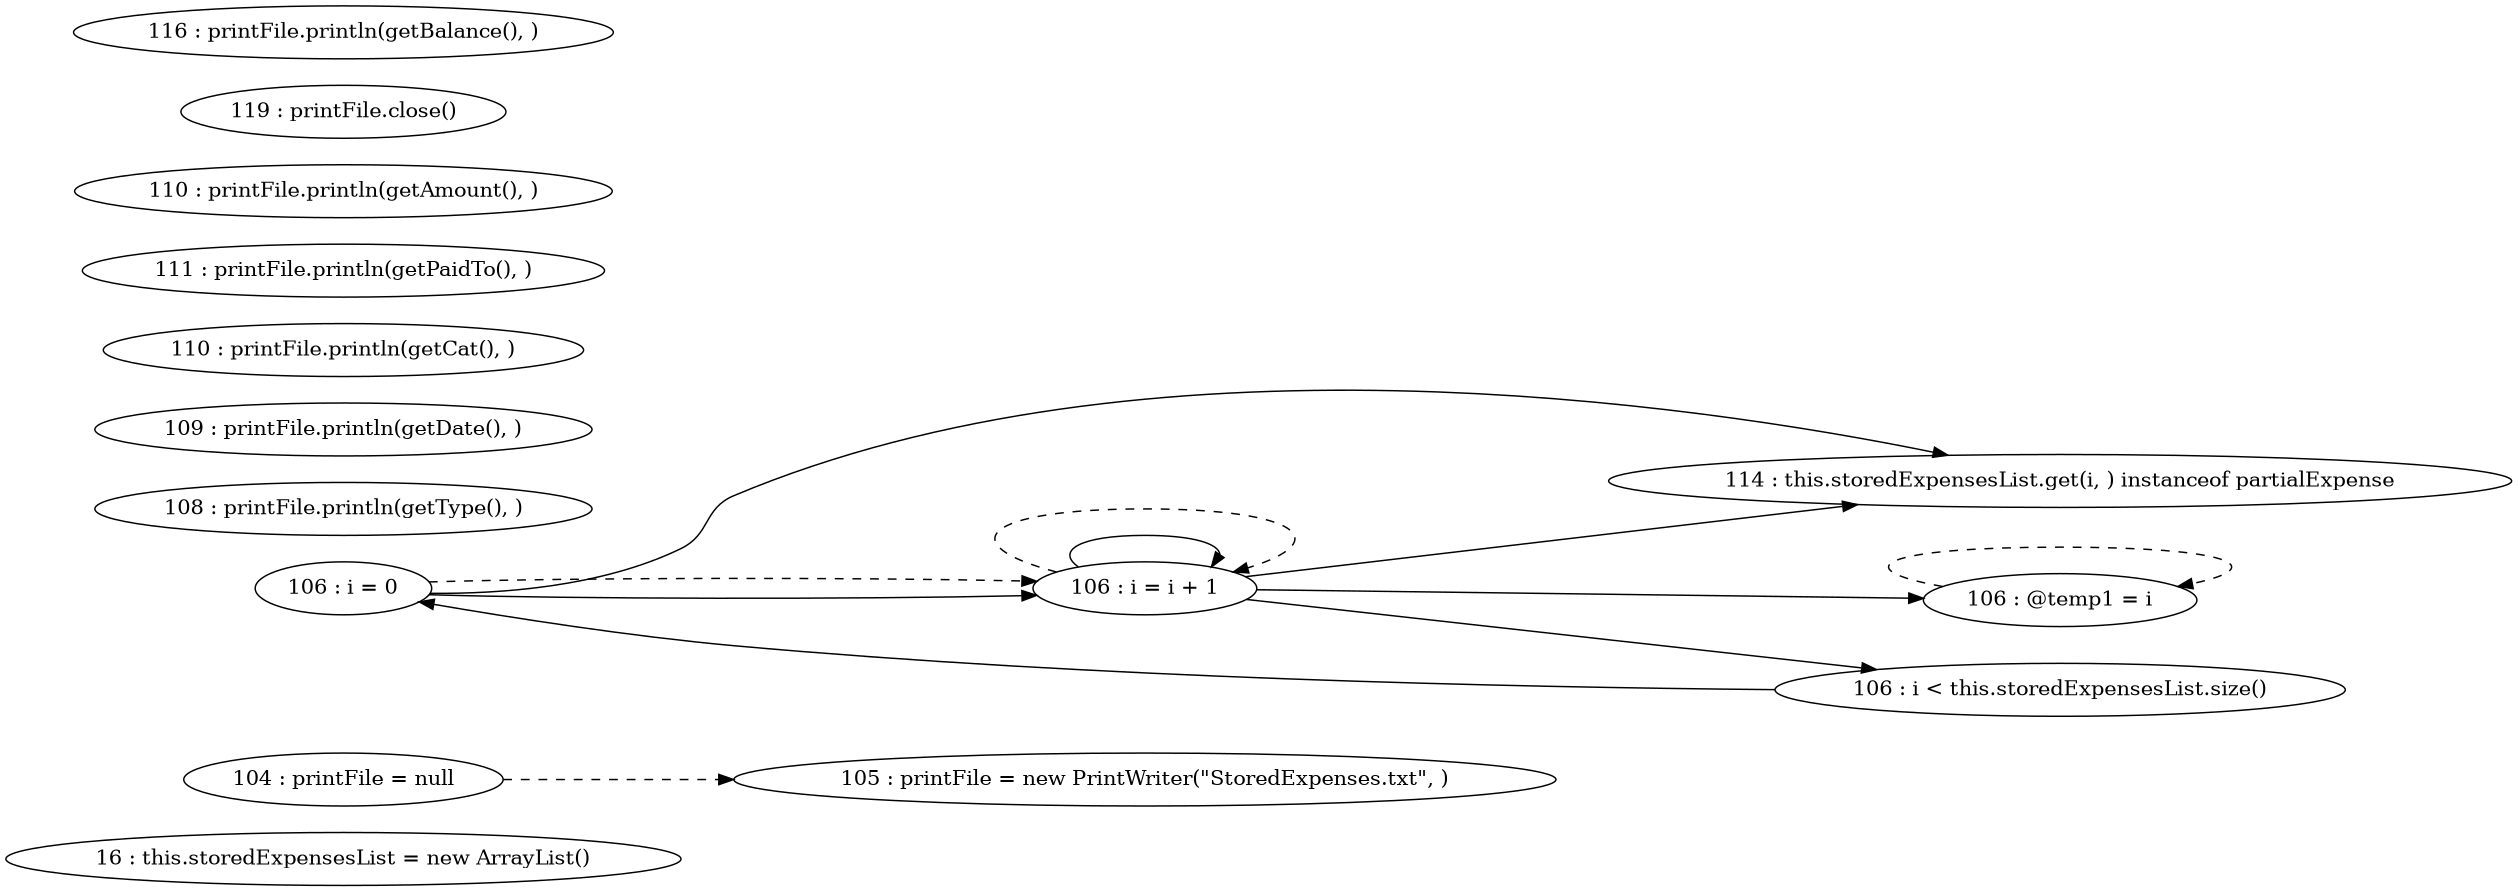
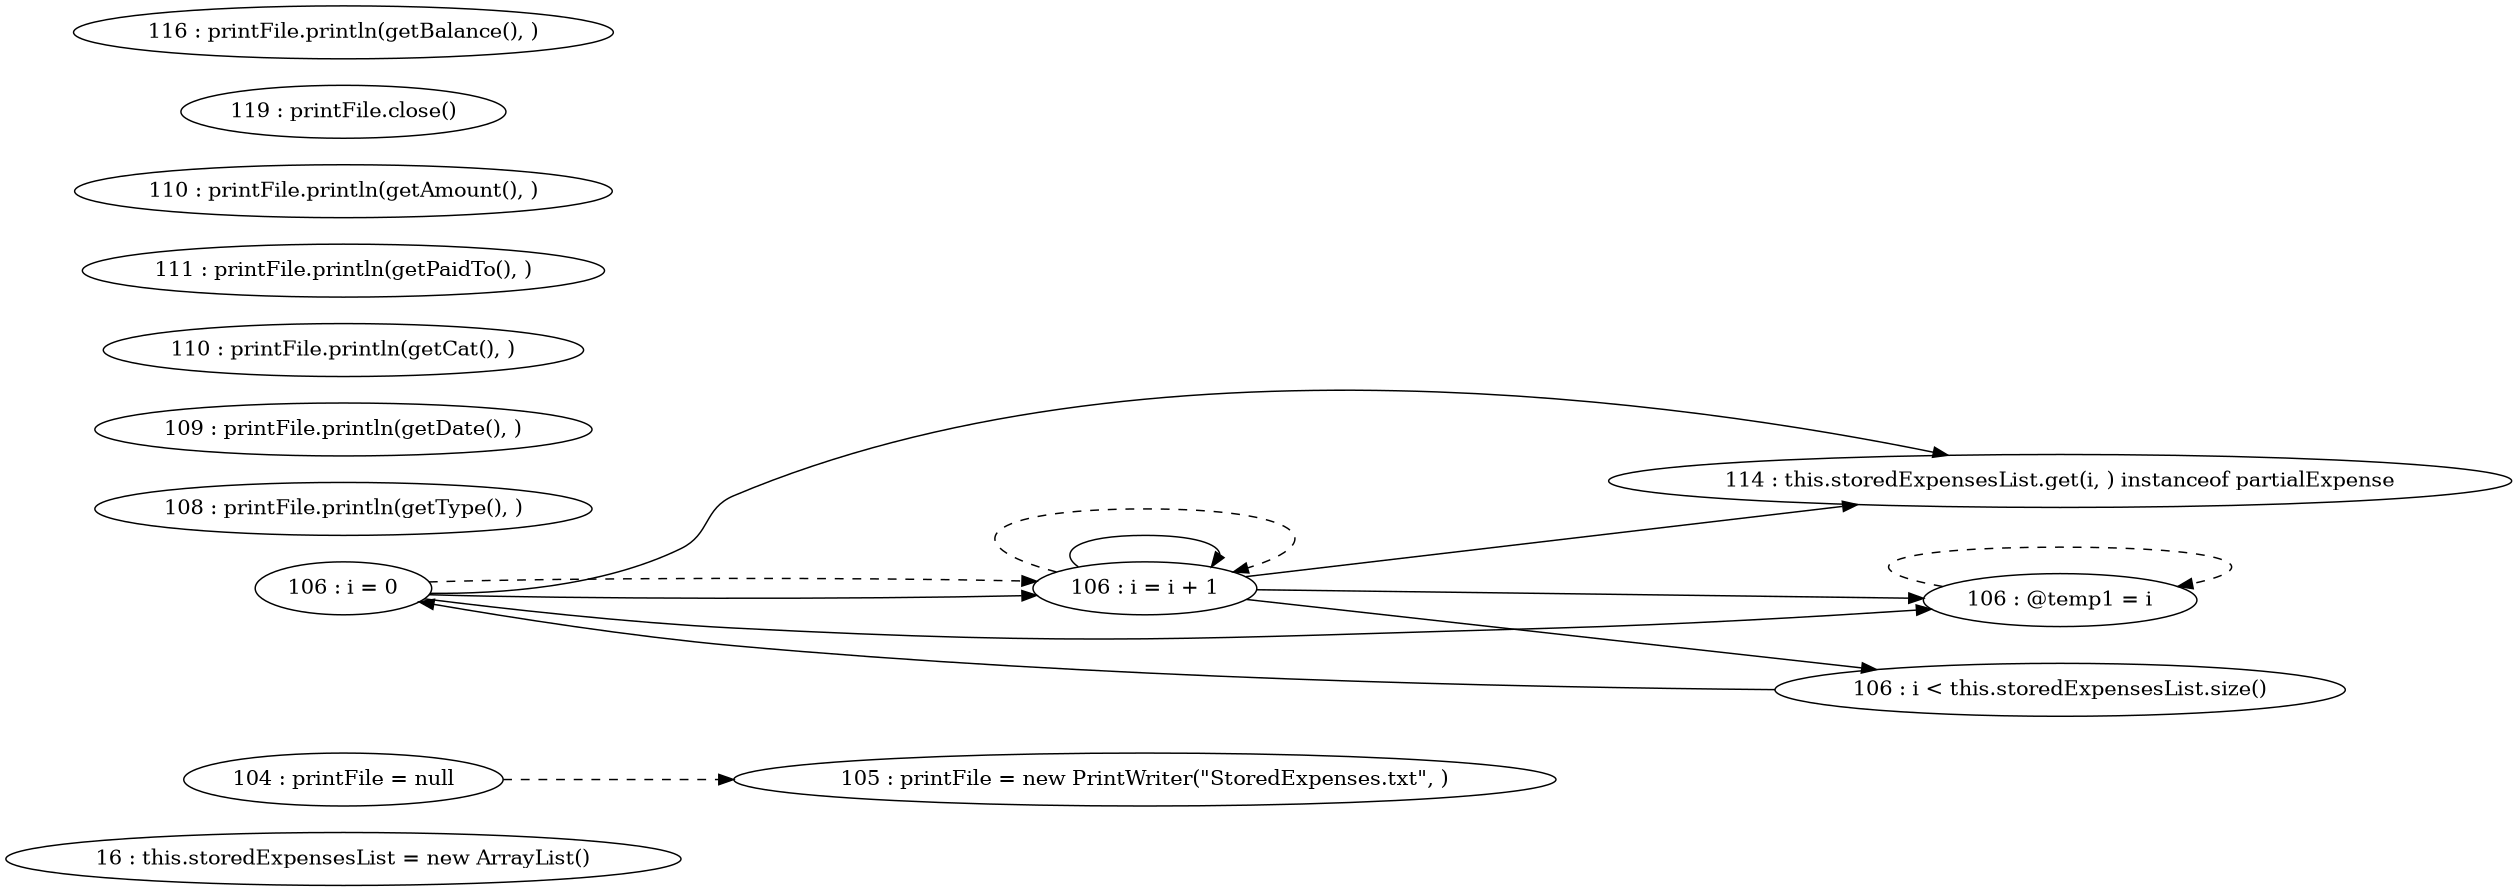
none -> (1170, 638)
